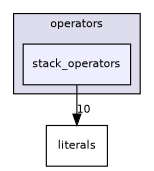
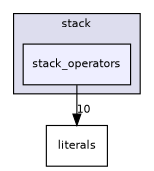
(77, 24) -> (77, 24)
